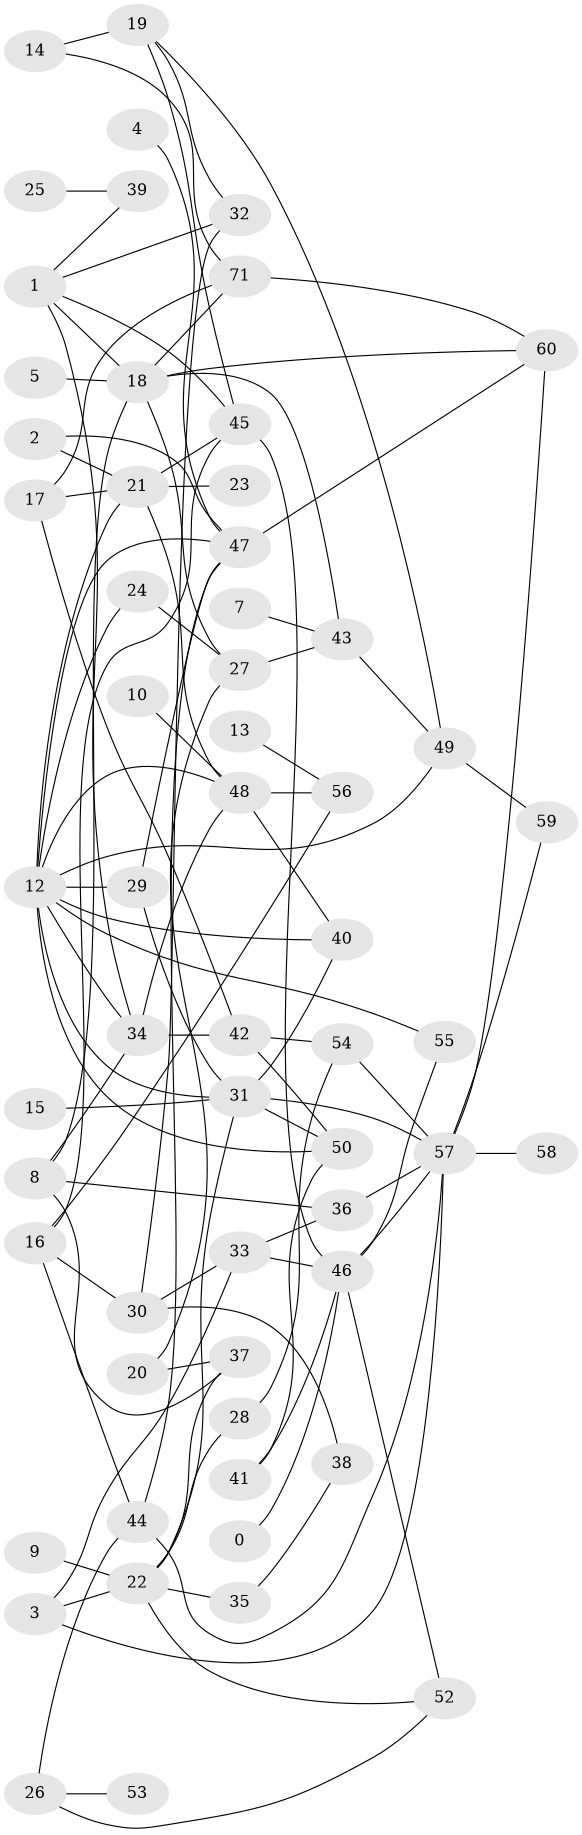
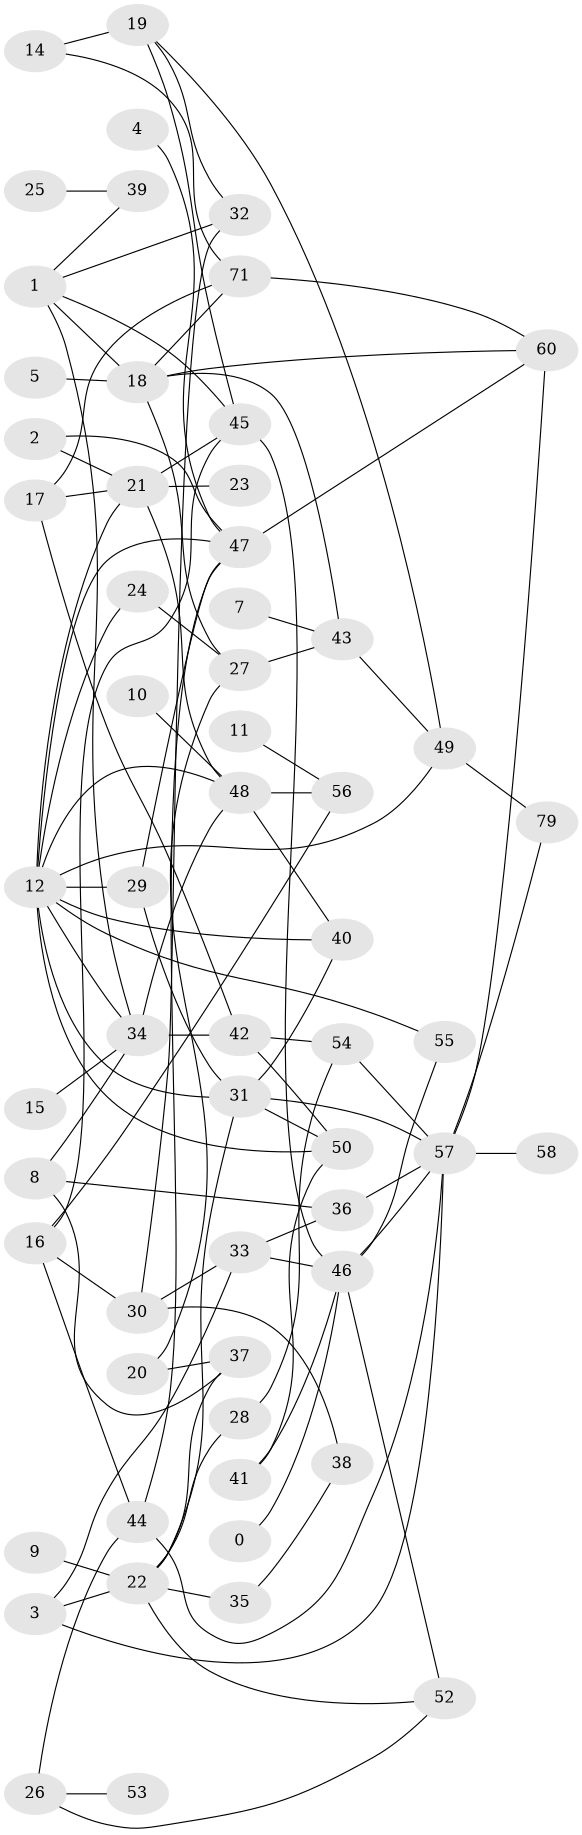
(240, 731) -> (240, 731)
(547, 822) -> (547, 822)
(94, 879) -> none
(131, 1106) -> (92, 1068)
